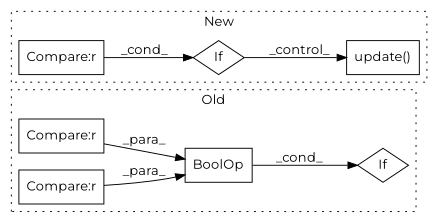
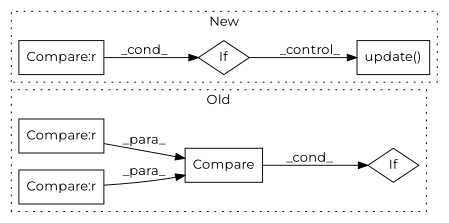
(219, 165) -> (224, 165)
